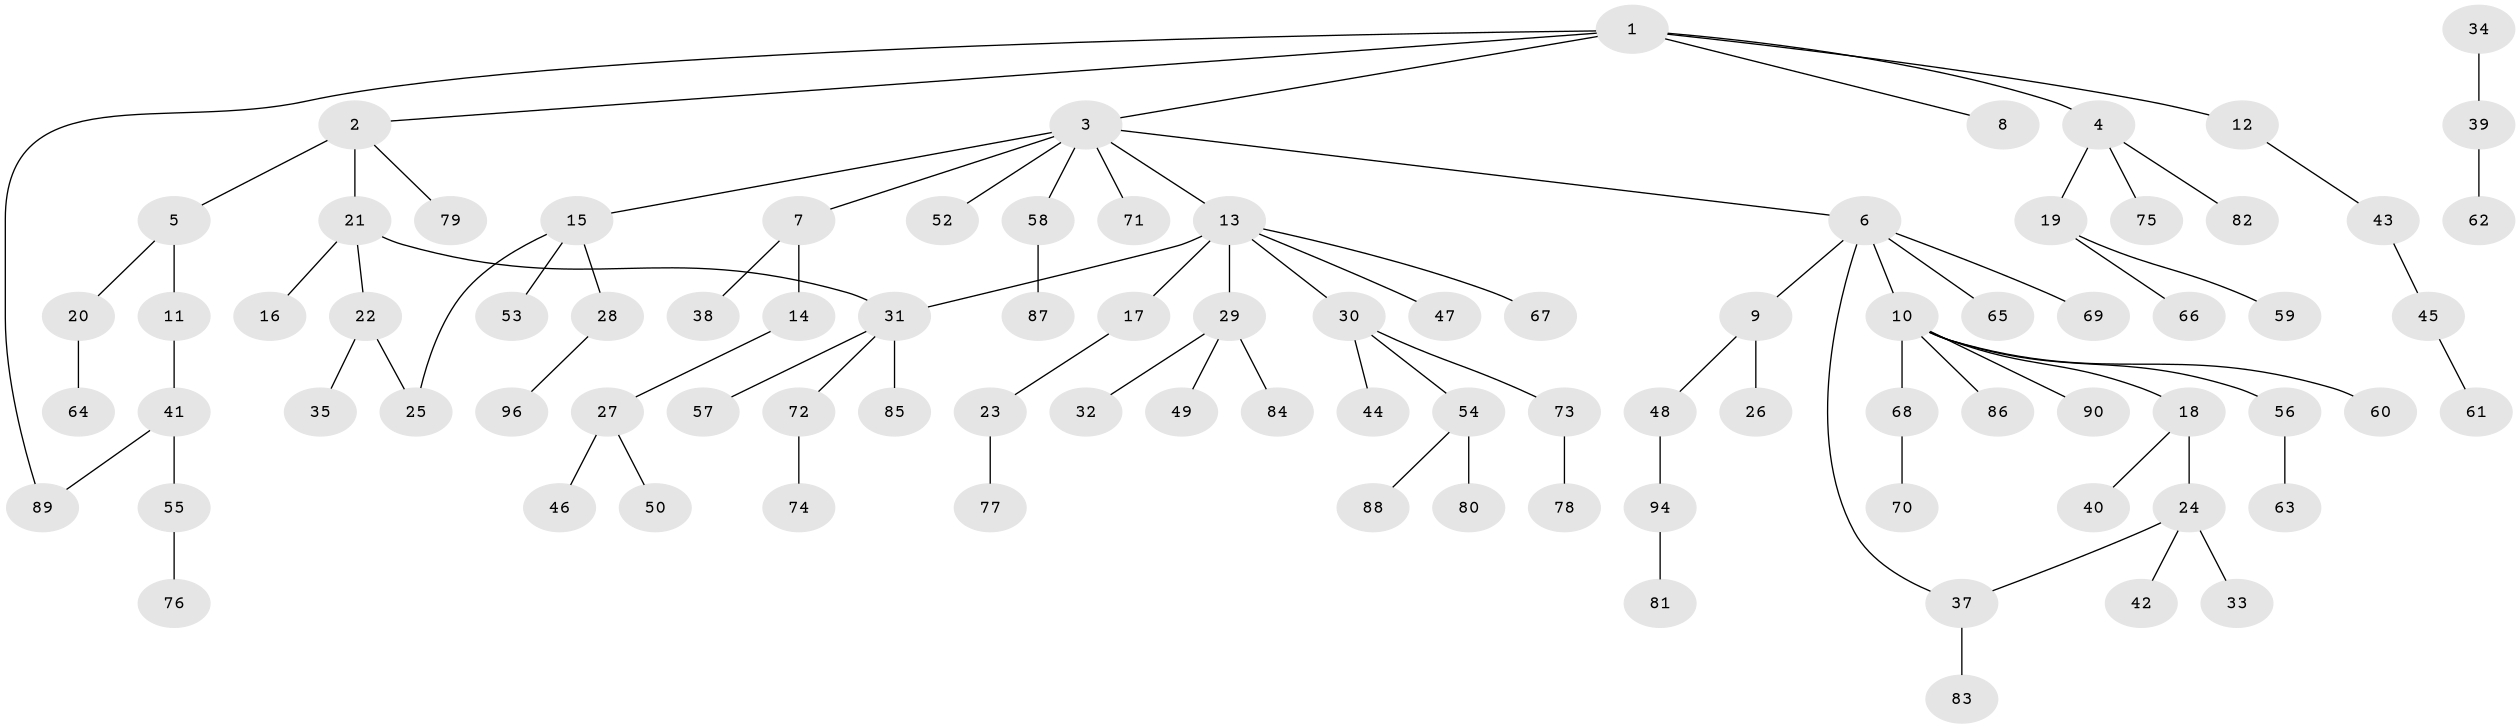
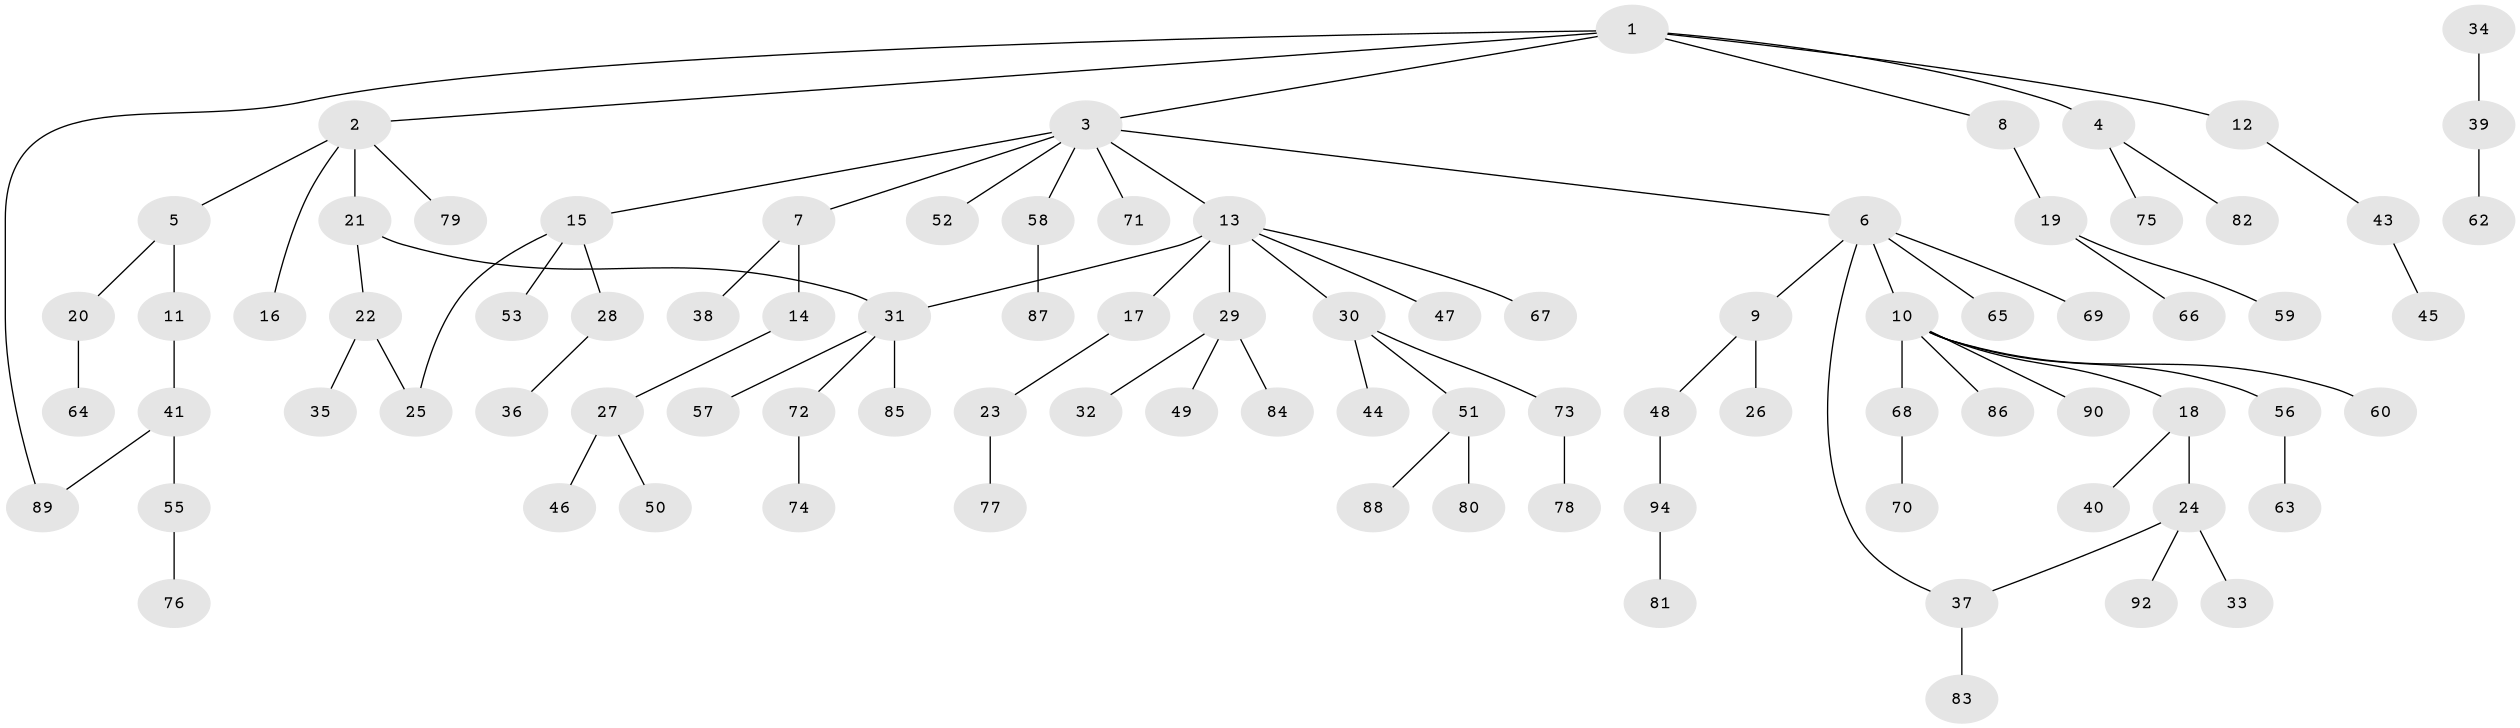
(2075, 173) -> (2027, 173)
(312, 269) -> (299, 216)
(512, 412) -> (512, 412)
(1469, 412) -> (1469, 412)
(2476, 412) -> none
(2141, 603) -> (2141, 603)
